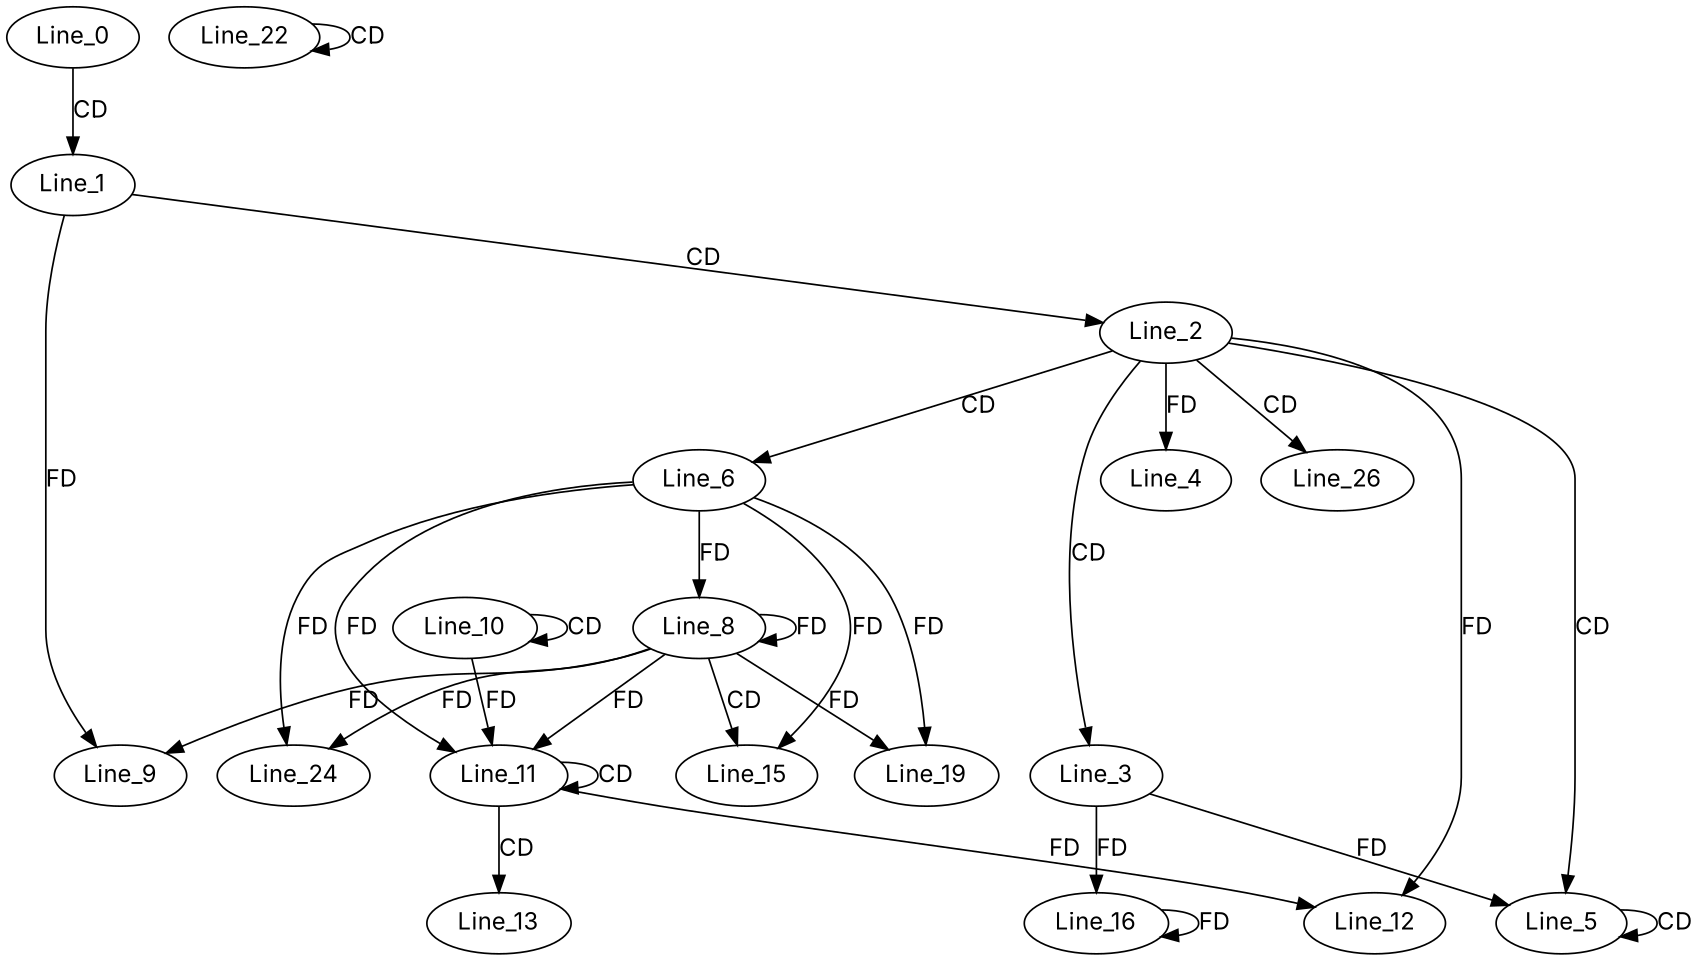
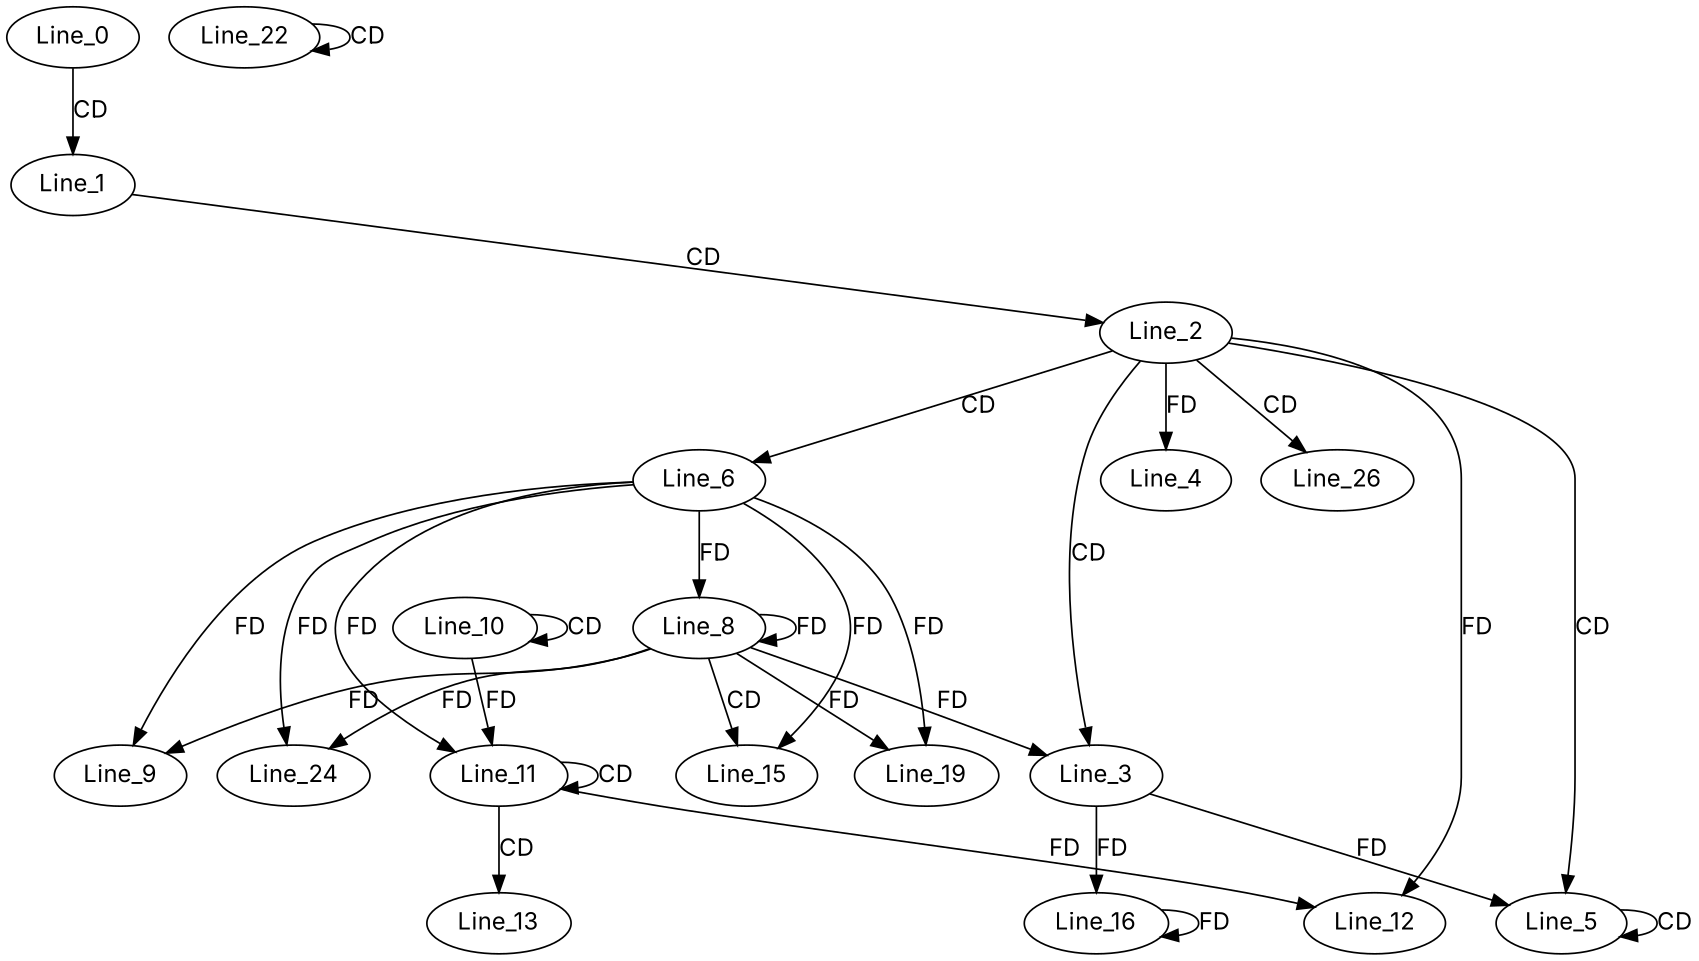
(46, 478) -> (345, 530)
(606, 697) -> (891, 698)
